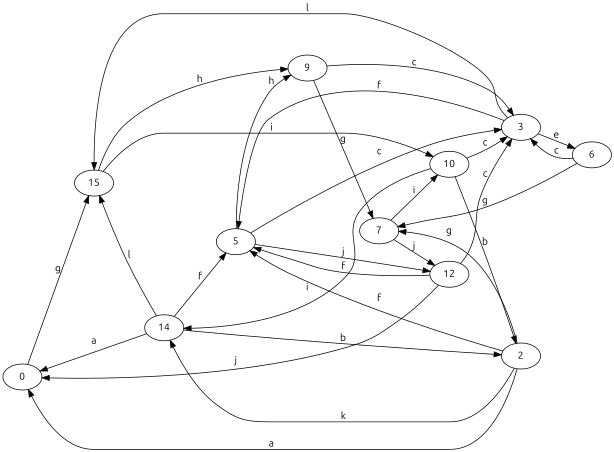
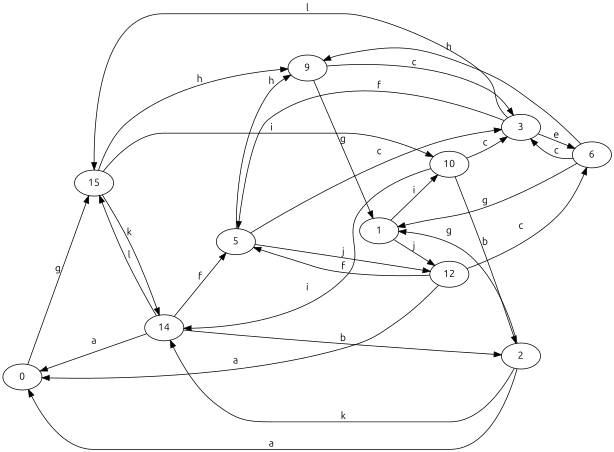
none -> (460, 63)
(479, 203) -> (536, 234)
(379, 231) -> (379, 231)
none -> (133, 250)
(377, 310) -> none
(236, 361) -> (236, 361)
